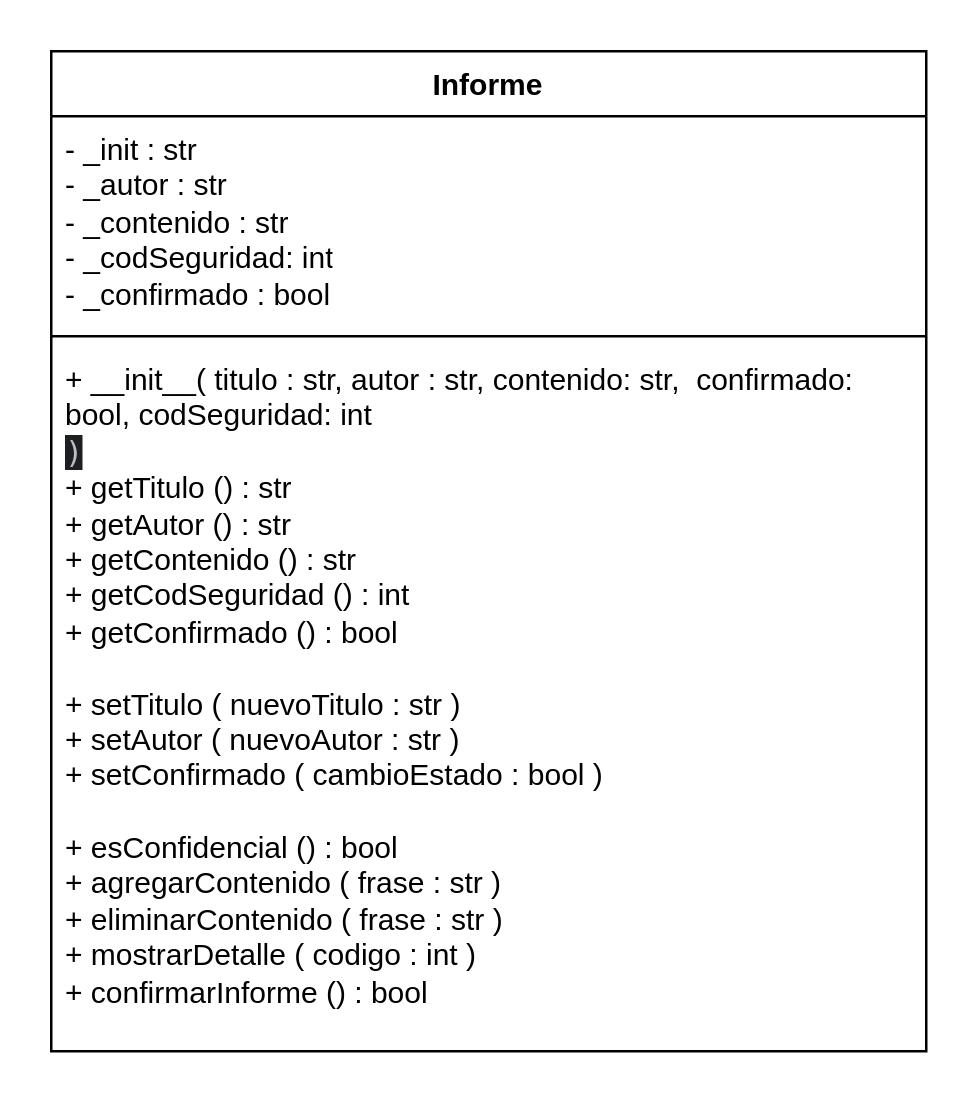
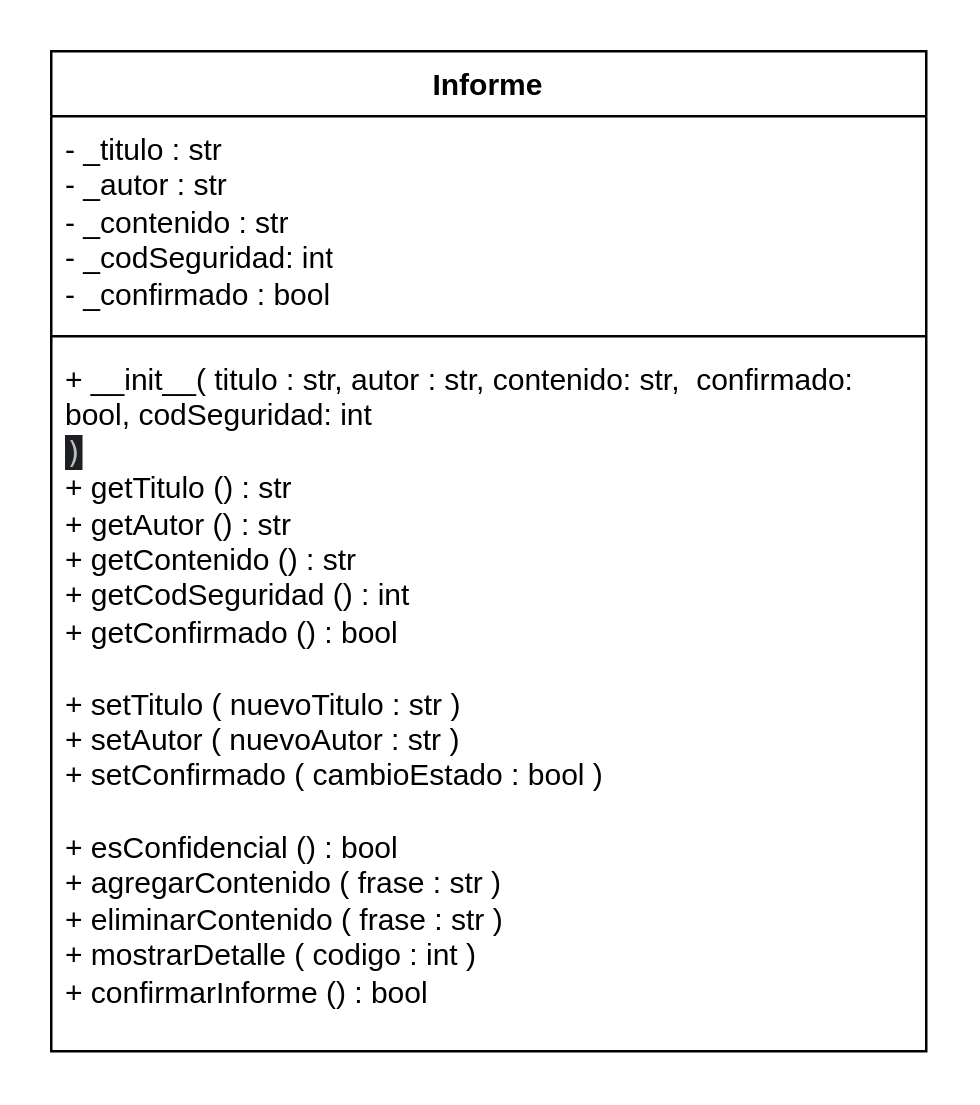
(215, 224) -> (215, 224)
